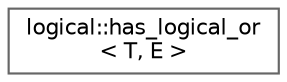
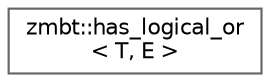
(144, 41) -> (135, 41)
